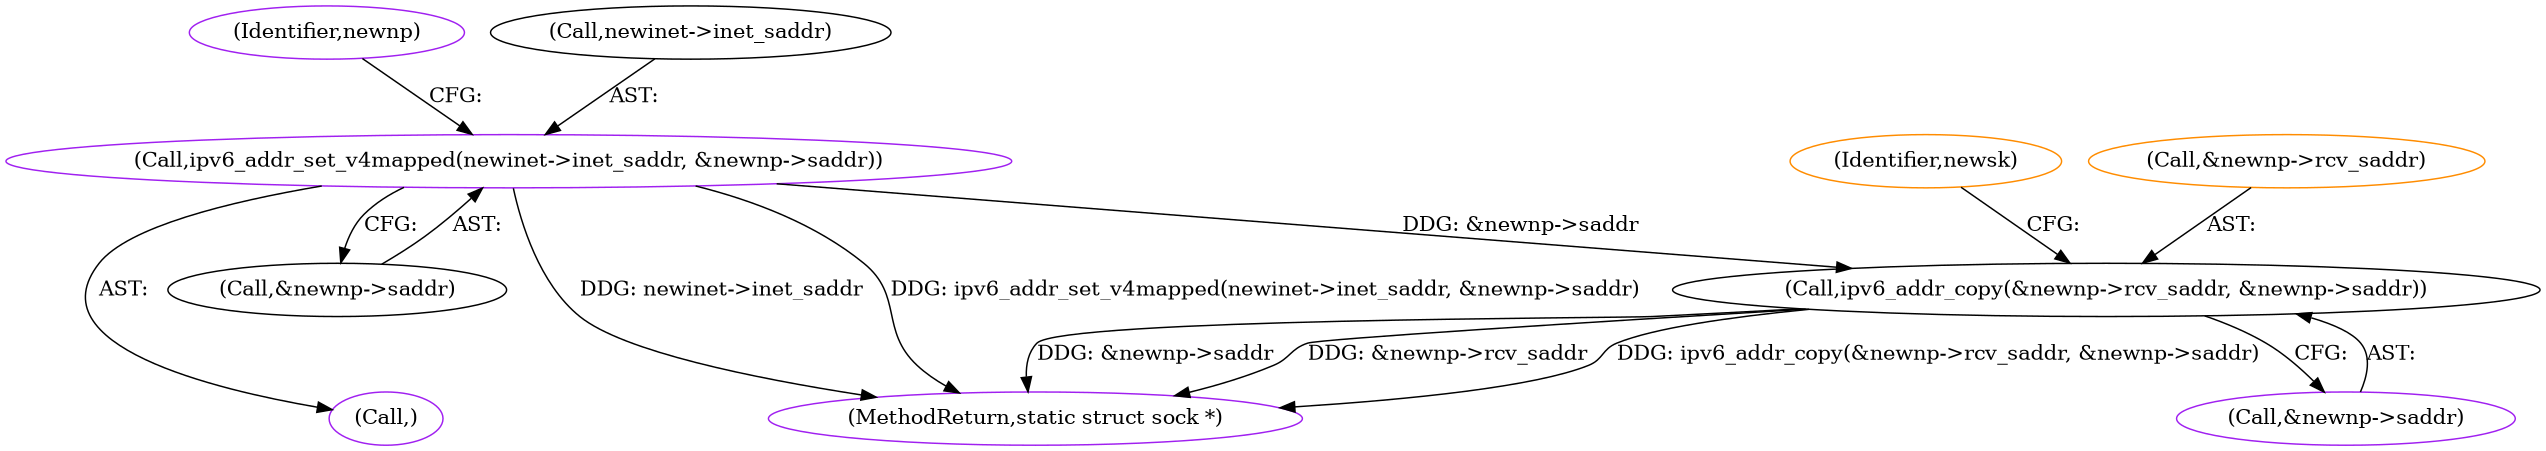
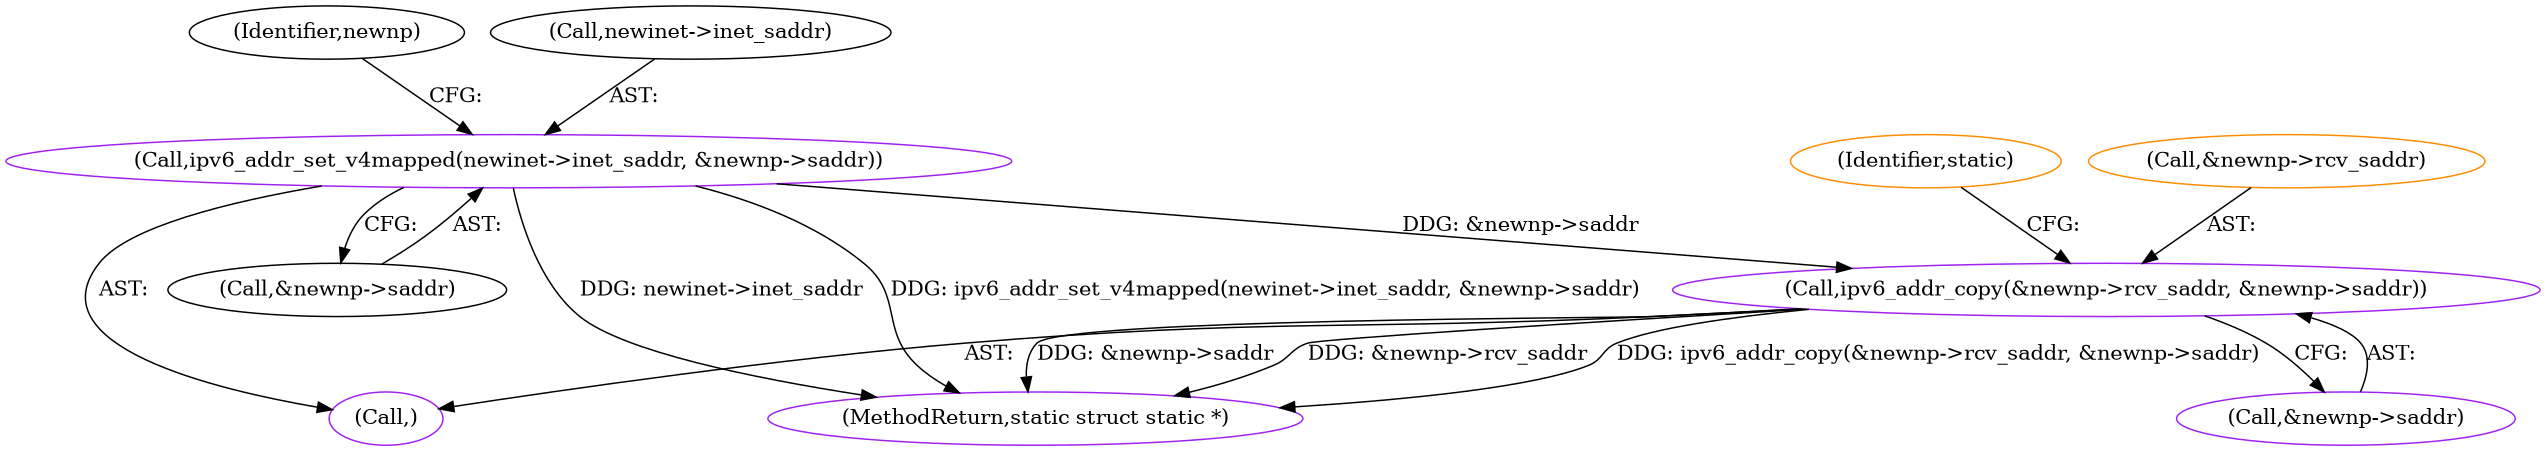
(327, 33) -> (327, 33)
(1926, 161) -> (1926, 161)
(2106, 290) -> (2106, 290)
none -> (1025, 339)
(1035, 419) -> (1035, 419)
